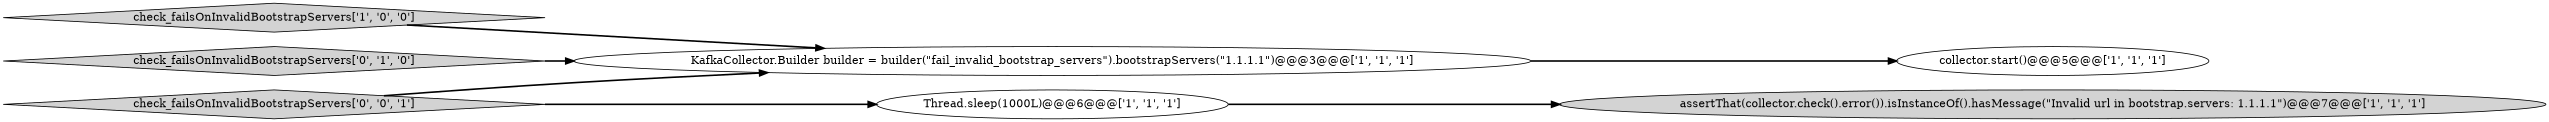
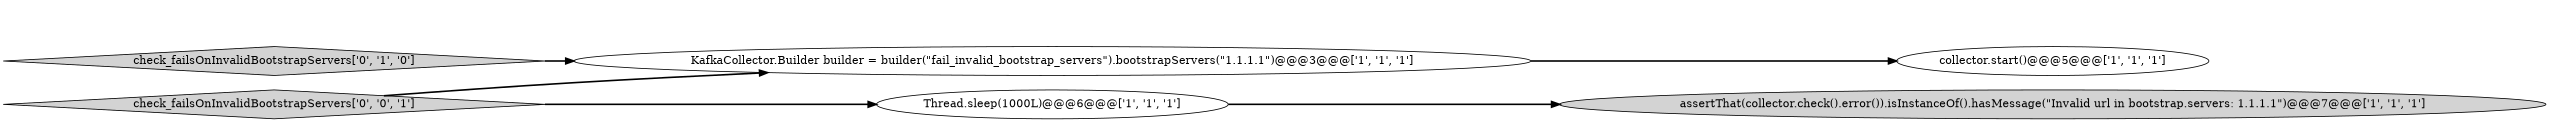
(274, 18) -> none
